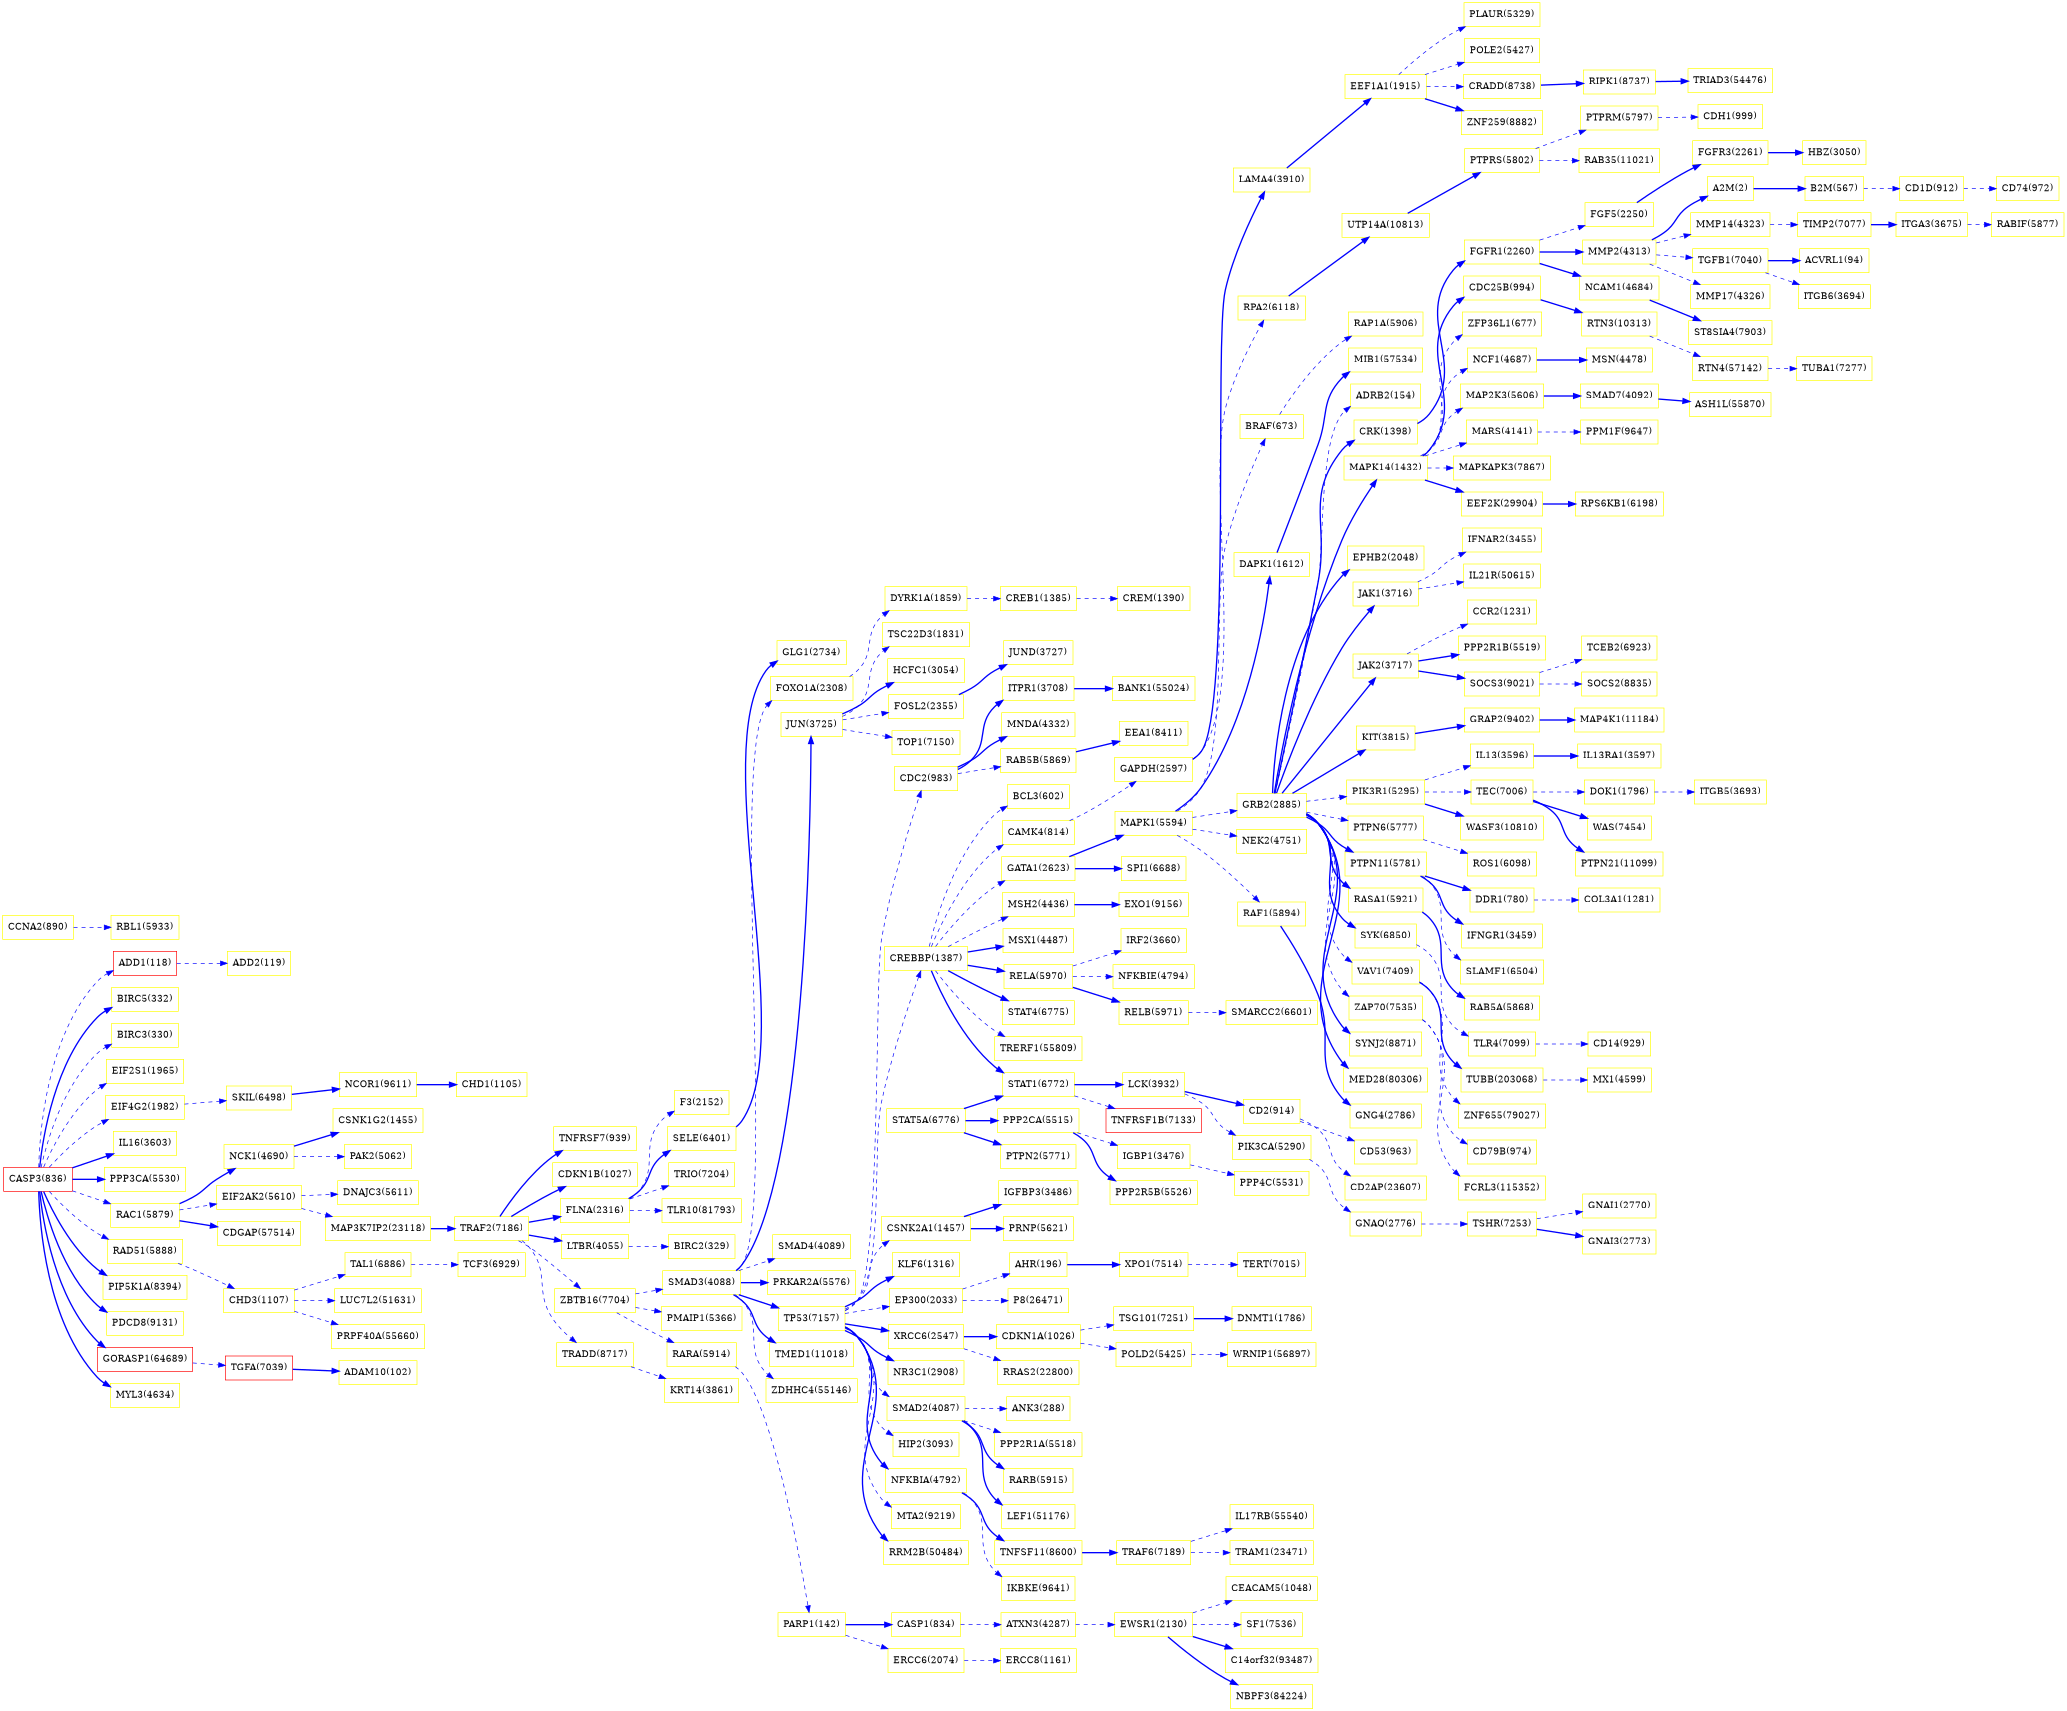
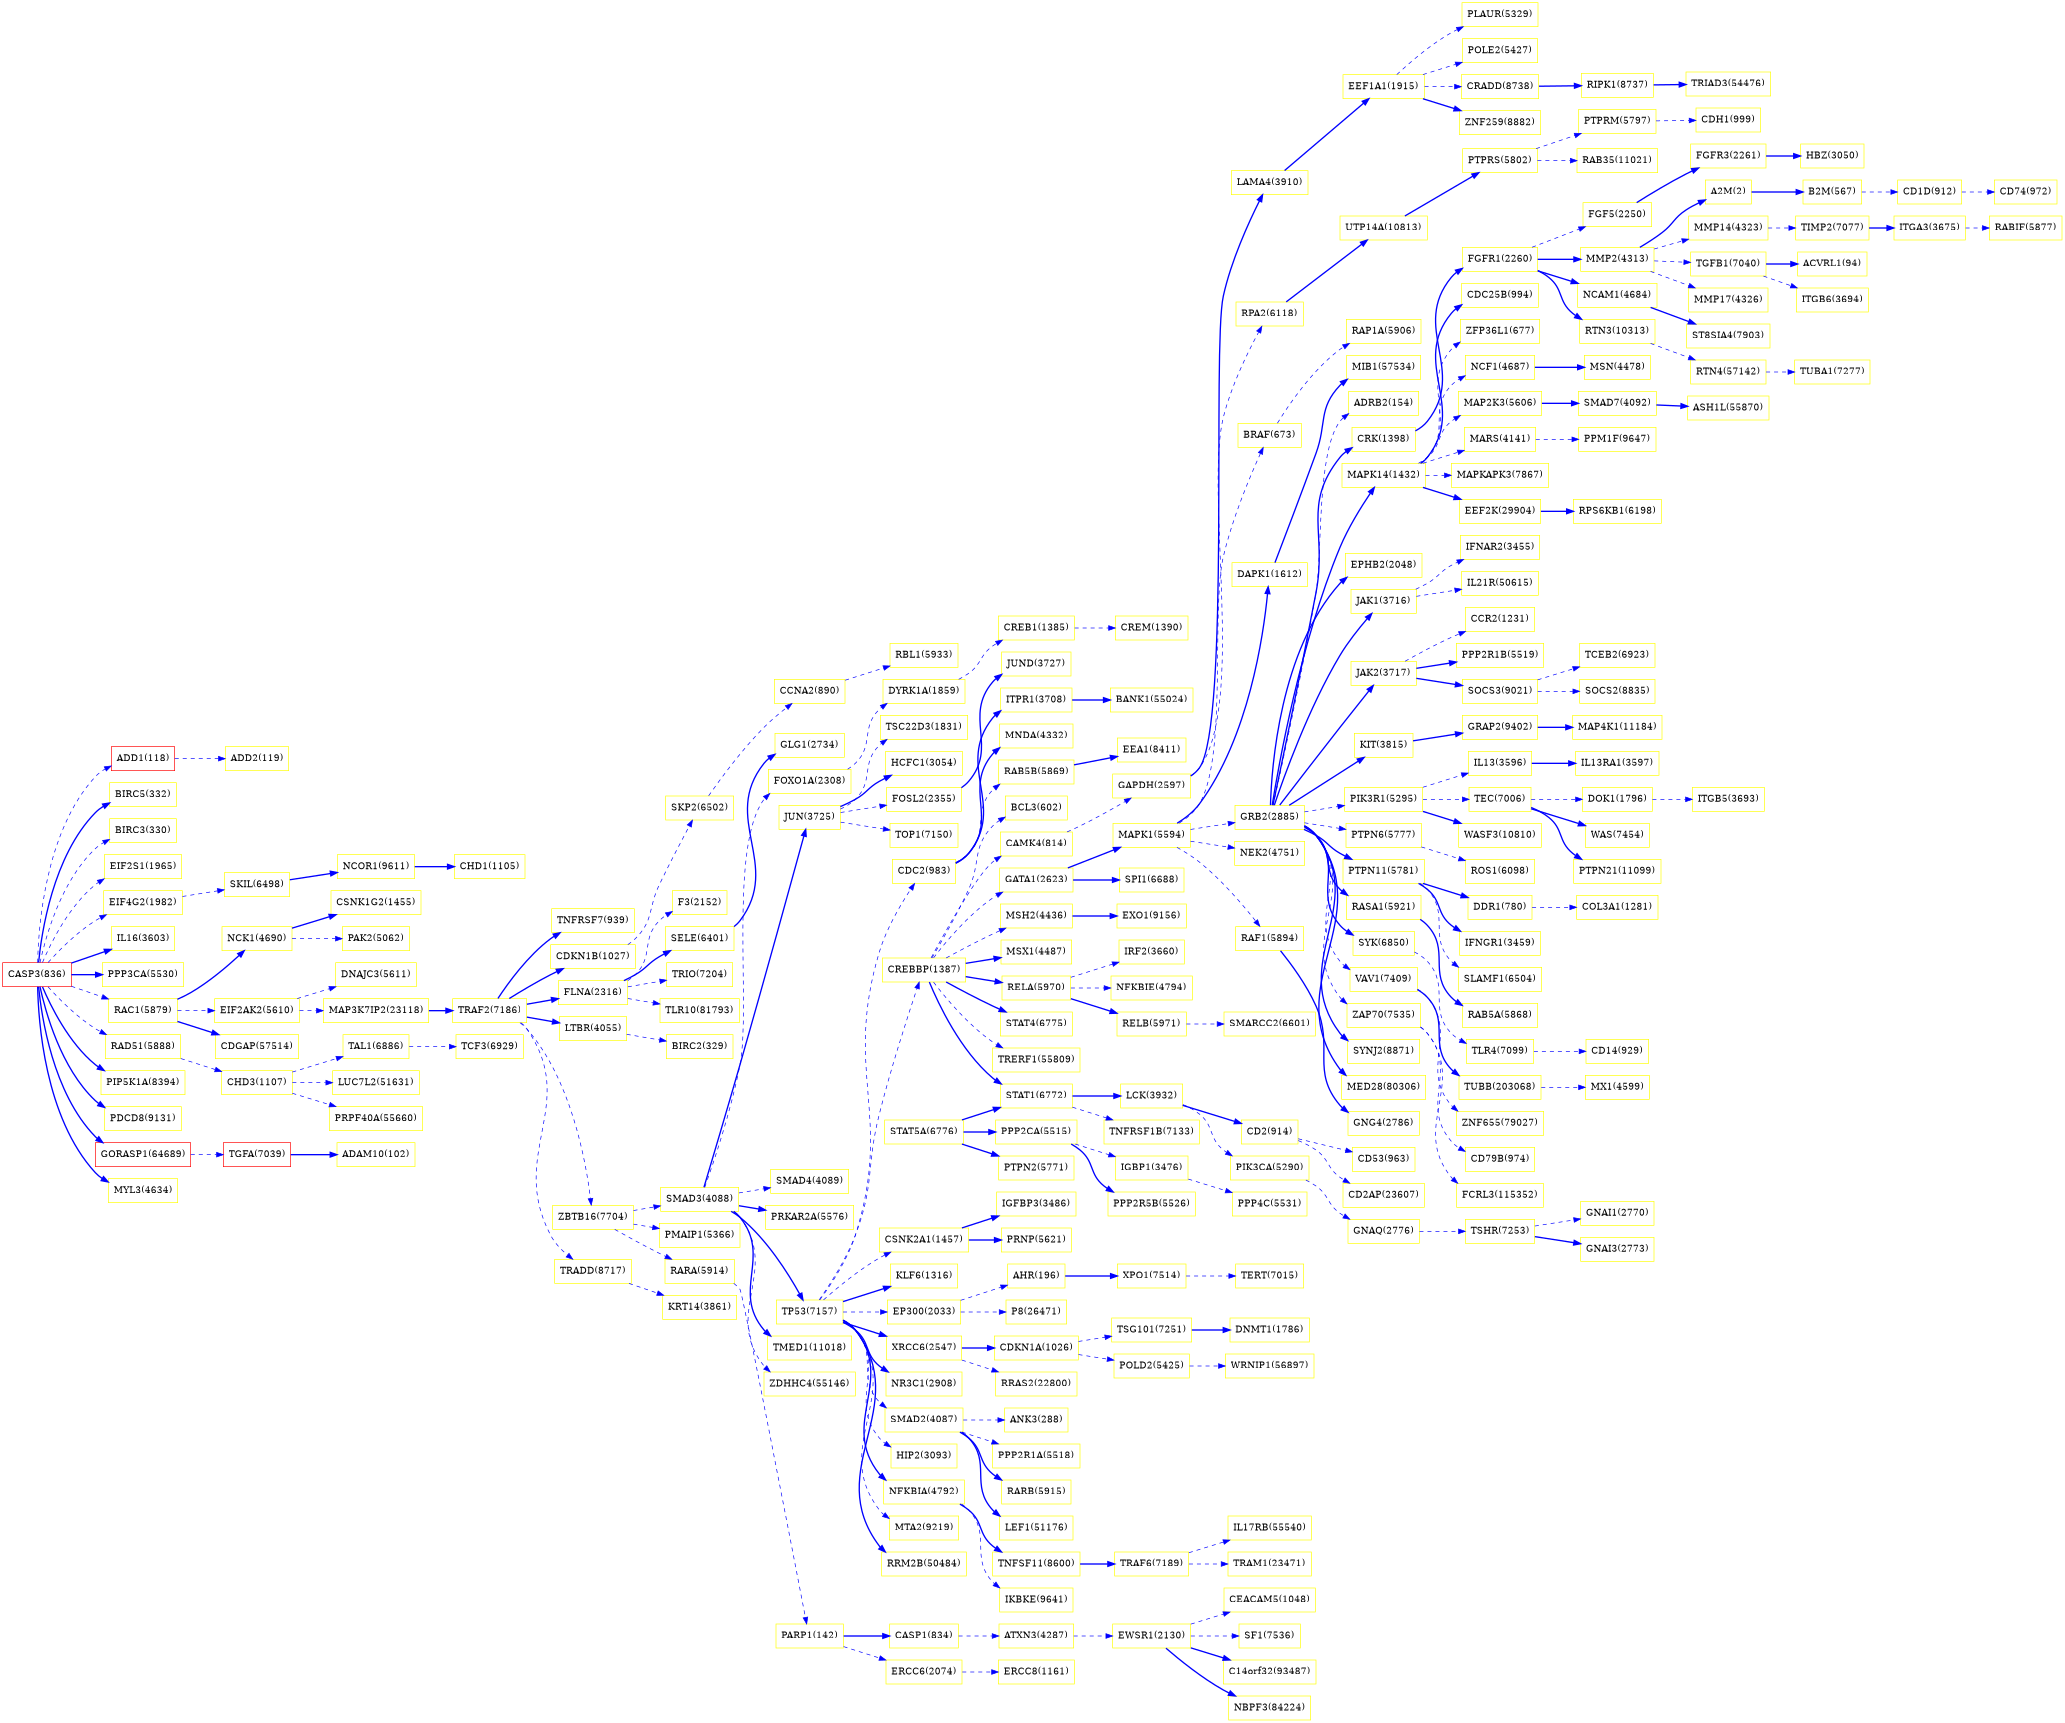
(1558, 305) -> (1559, 291)
none -> (700, 808)
(1154, 1121) -> (1152, 1132)
